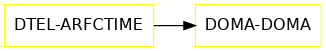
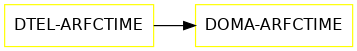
(258, 26) -> (274, 26)
